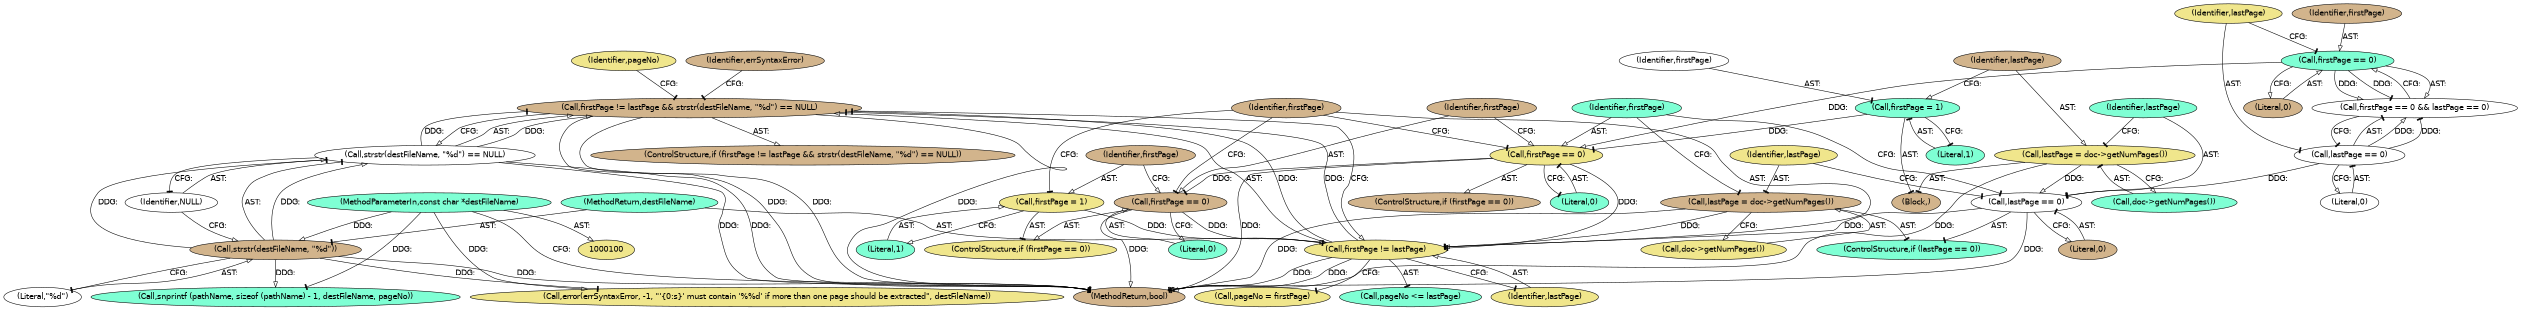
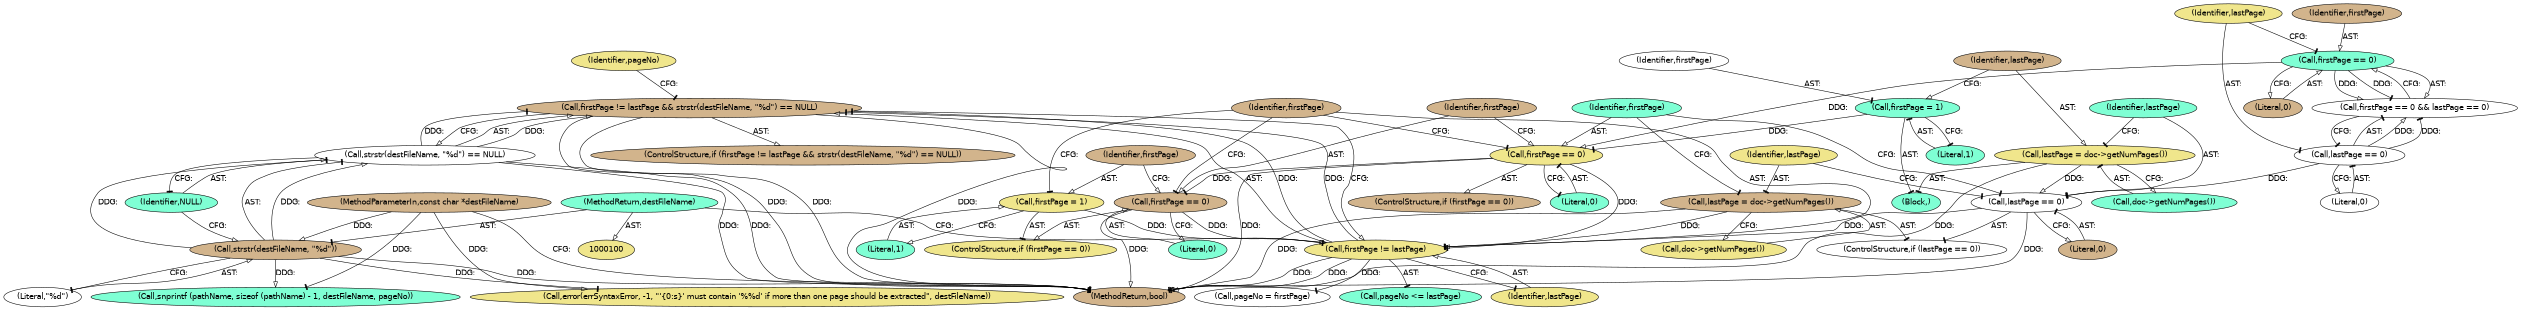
(755, 61) -> none
(171, 203) -> (171, 203)
(429, 203) -> (429, 203)
(1916, 203) -> (1916, 203)
(548, 220) -> (624, 224)
(946, 226) -> (946, 226)
(1912, 250) -> (1912, 250)
(1372, 273) -> (1372, 273)
(1262, 297) -> (1262, 297)
